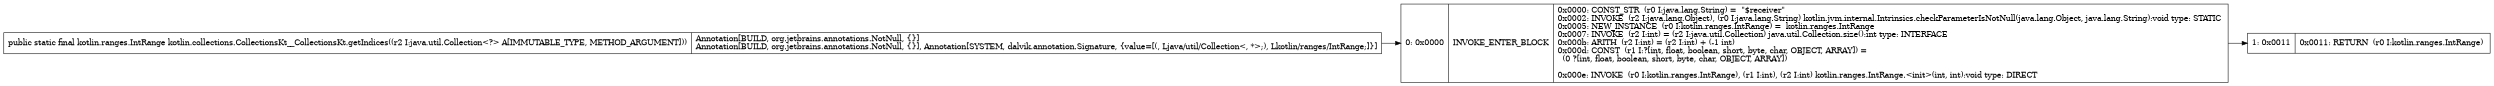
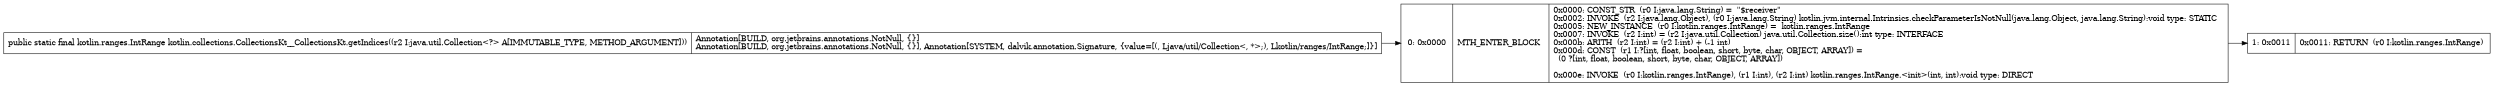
(1501, 43) -> (1499, 43)
